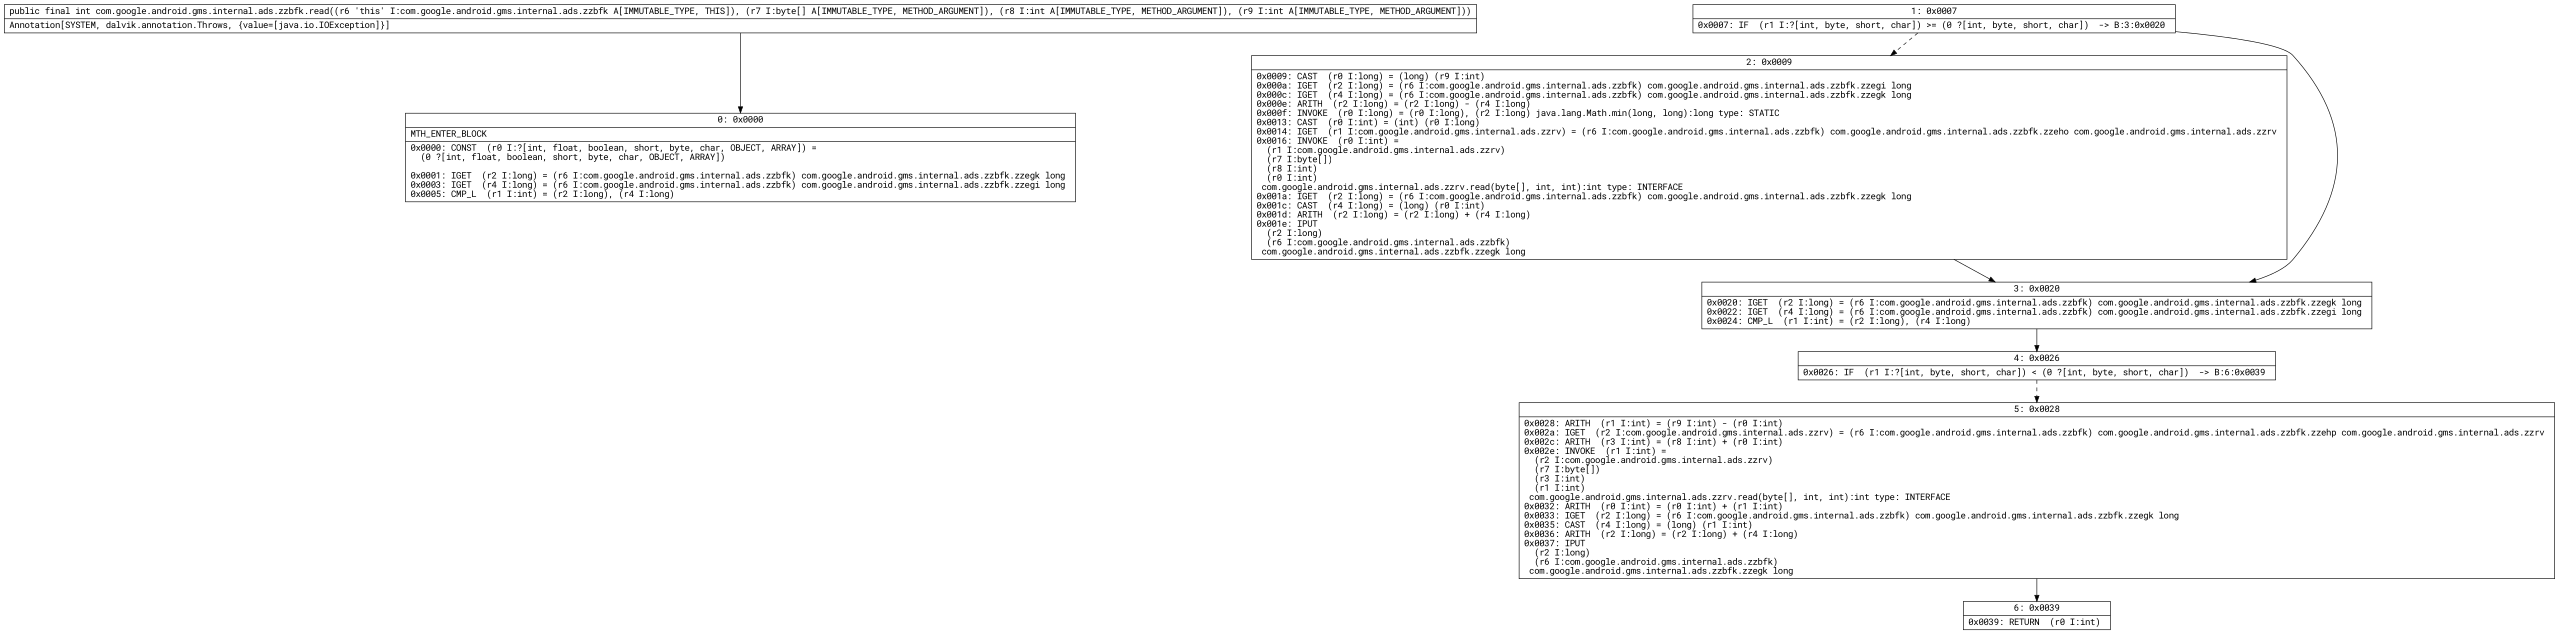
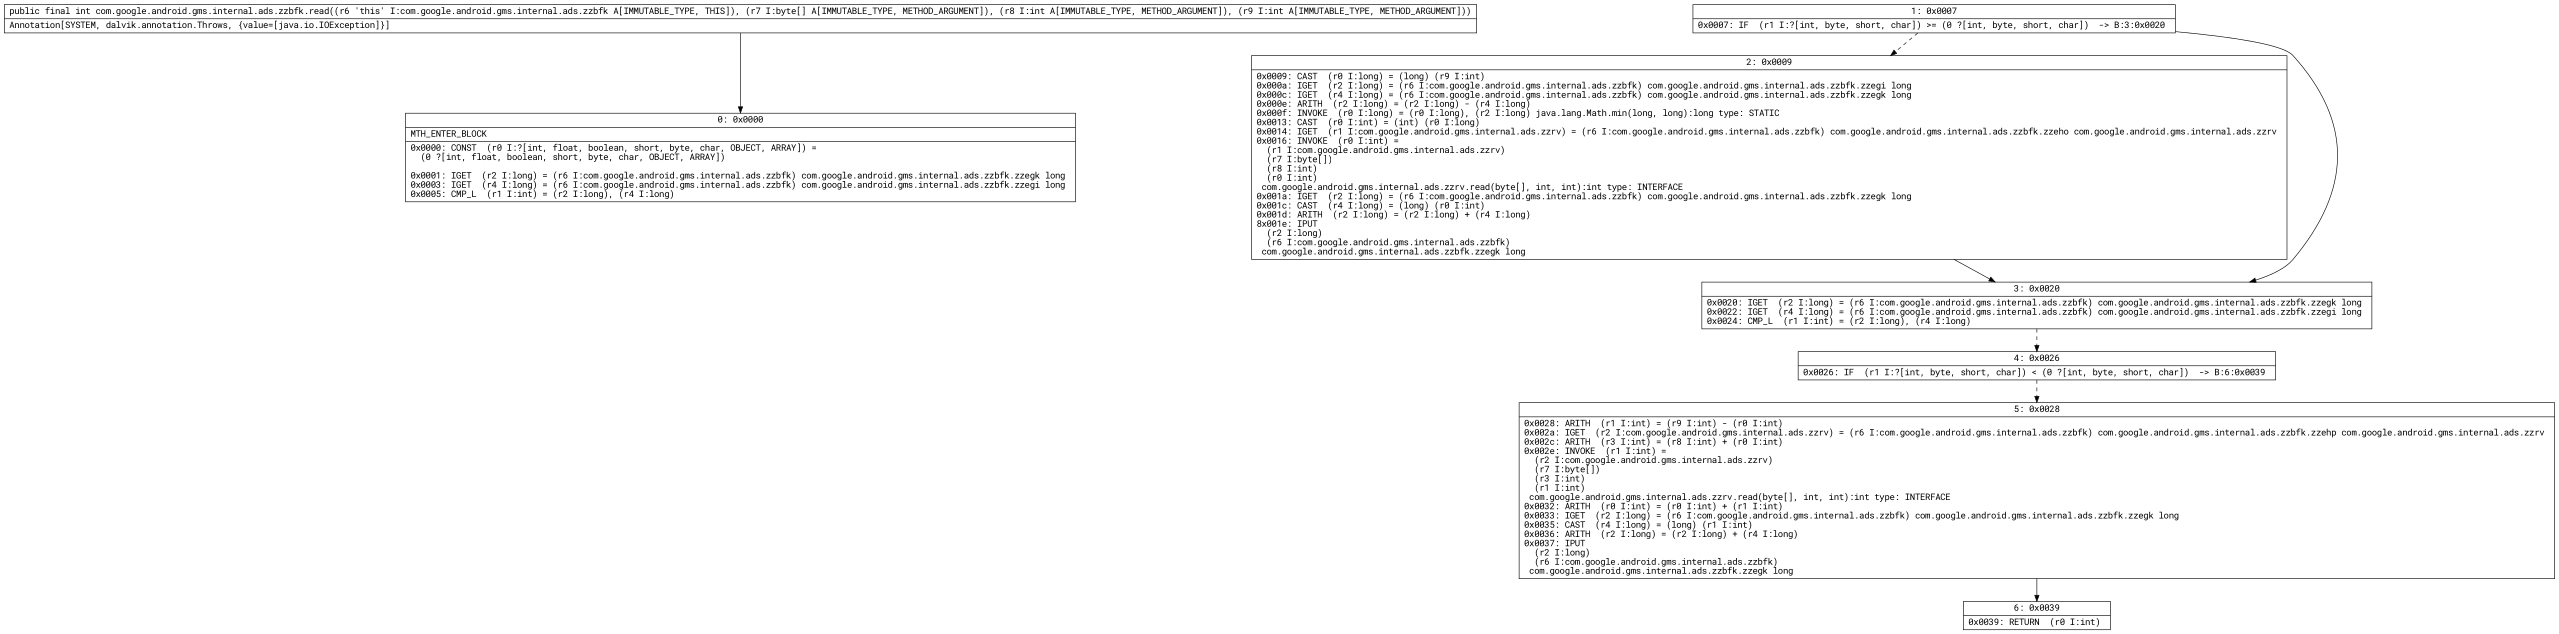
(1292, 224) -> (1292, 224)
(2037, 337) -> (2037, 337)
